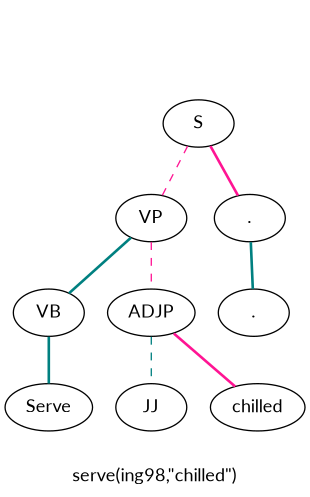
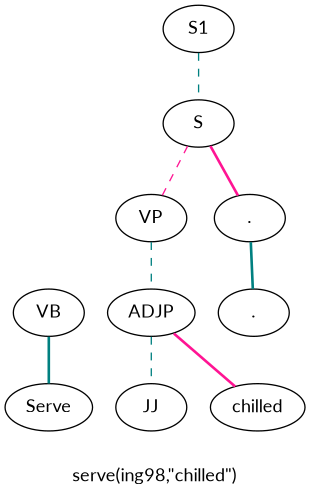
none -> (199, 29)
(100, 265) -> none
(151, 266) -> (151, 266)
